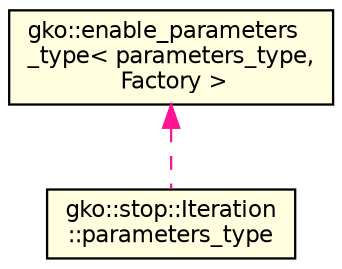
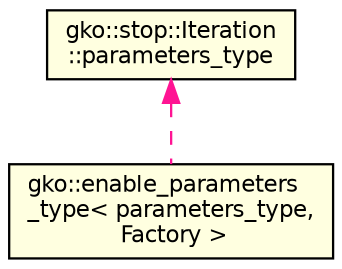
(171, 159) -> (171, 134)
